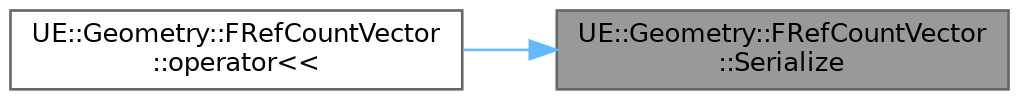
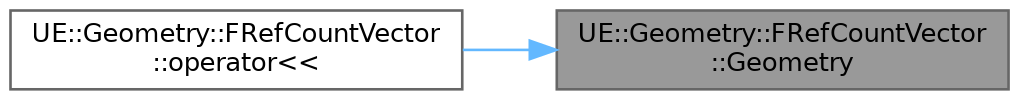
(783, 50) -> (783, 50)
